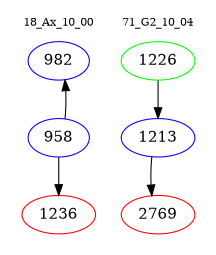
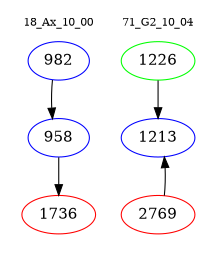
(66, 105) -> (52, 94)
(151, 171) -> (165, 182)
(59, 215) -> (59, 215)
